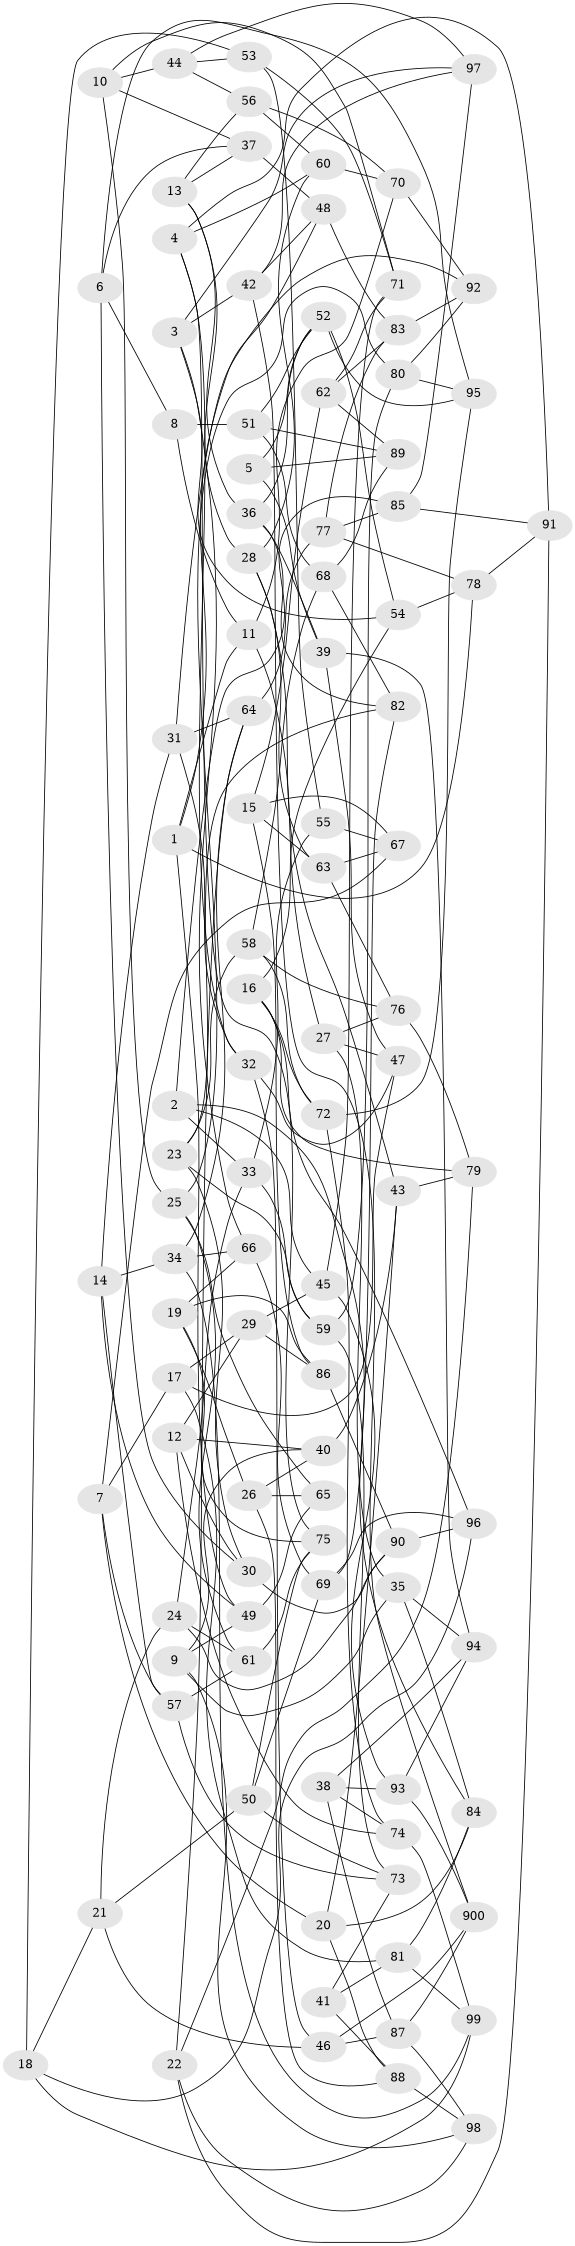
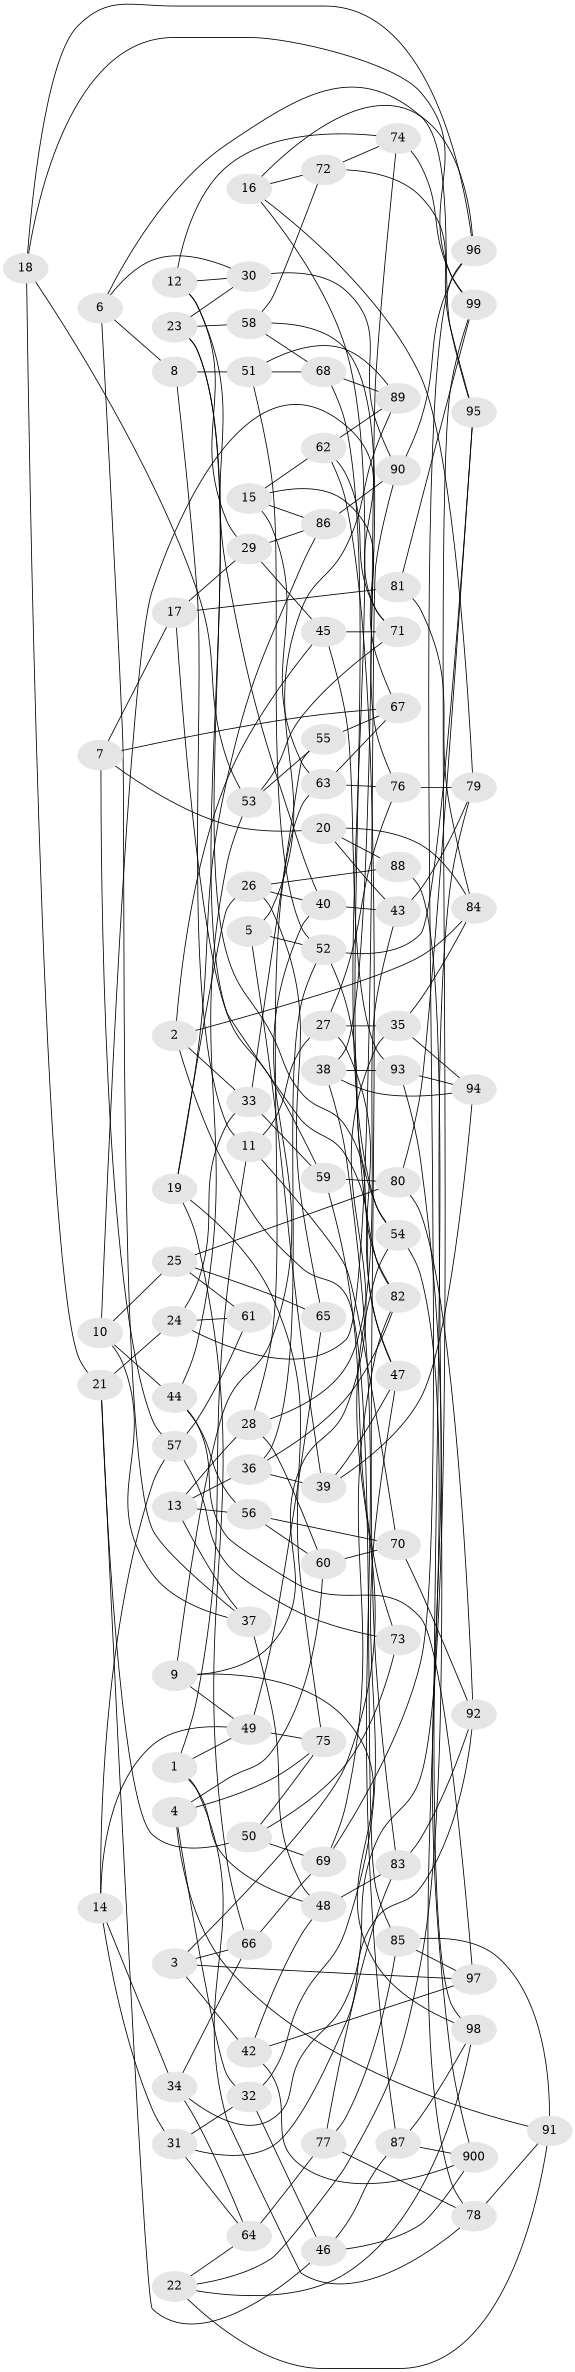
(286, 1601) -> (288, 1736)
(324, 2002) -> none
